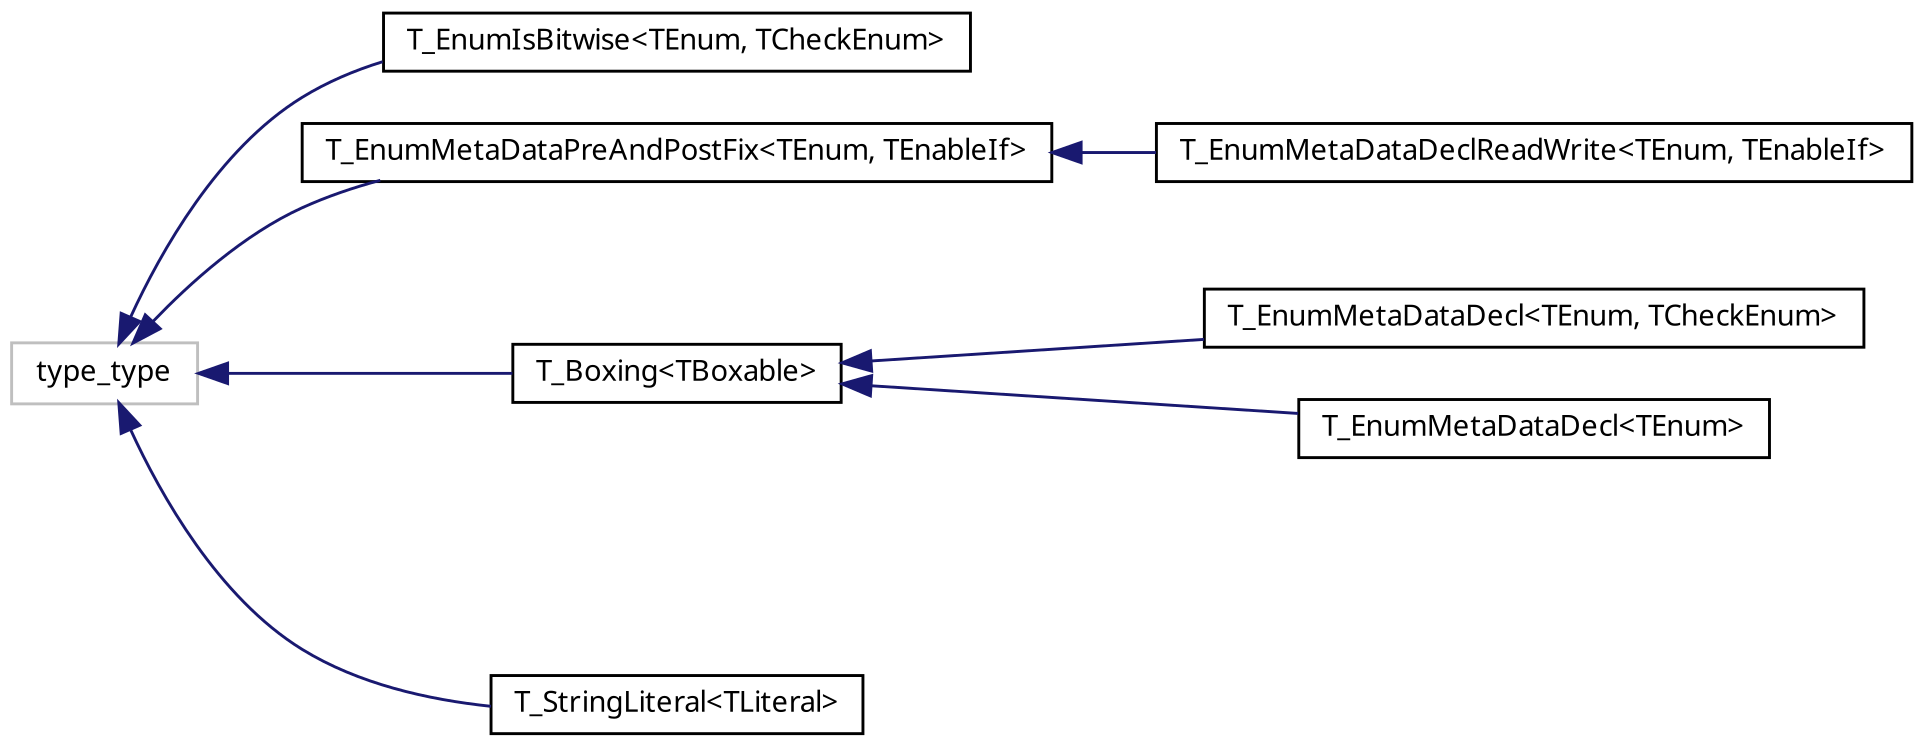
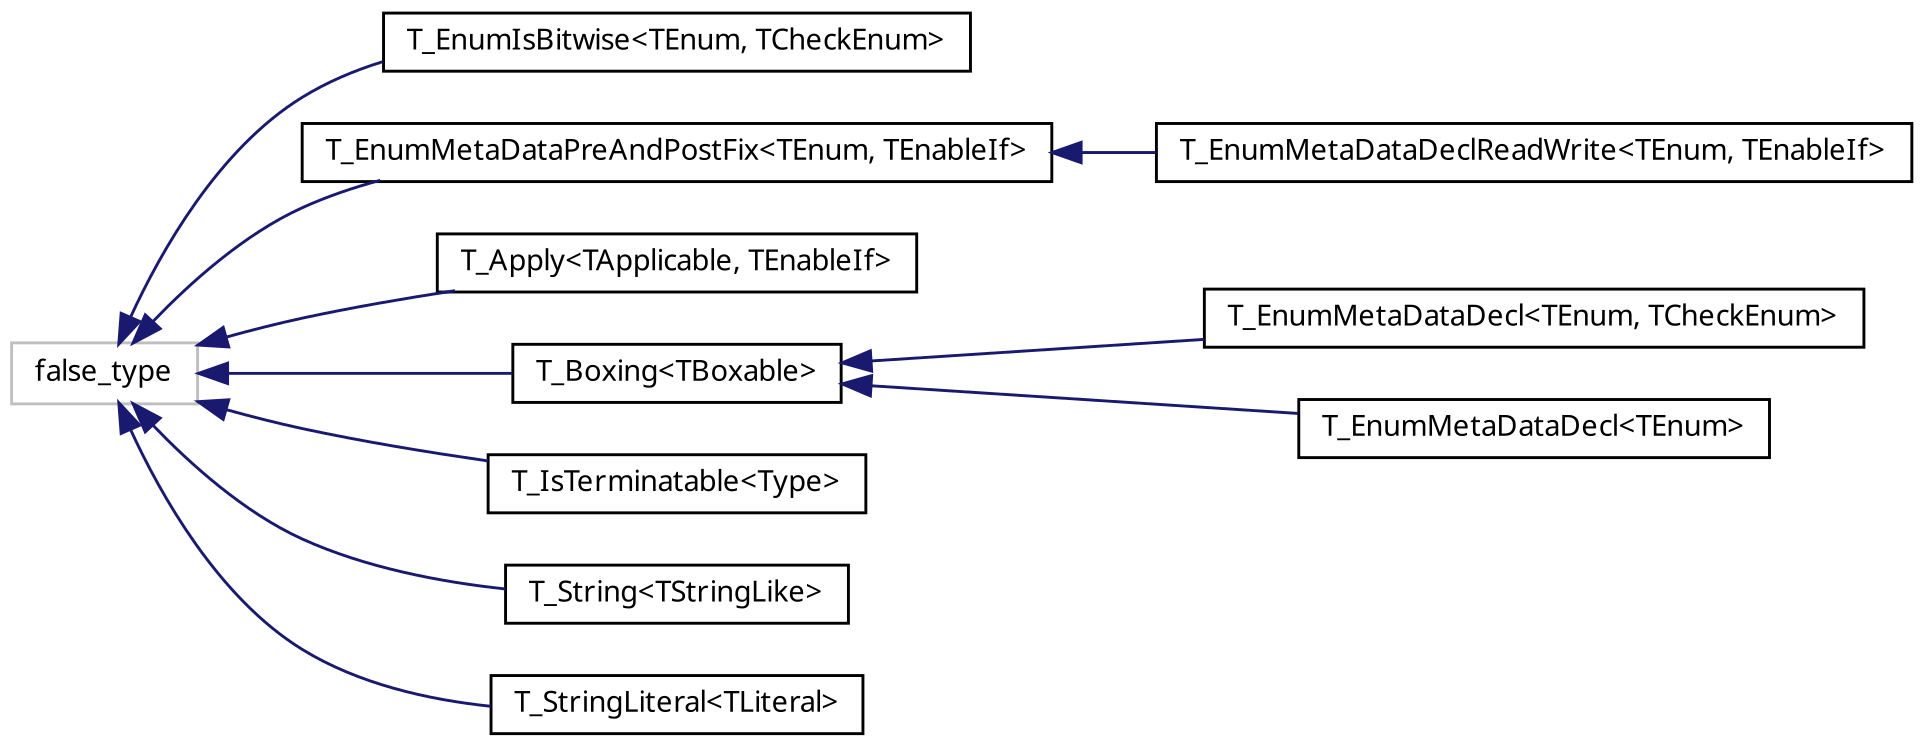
none -> (677, 263)
(105, 373) -> (105, 373)
none -> (677, 484)
none -> (677, 594)
